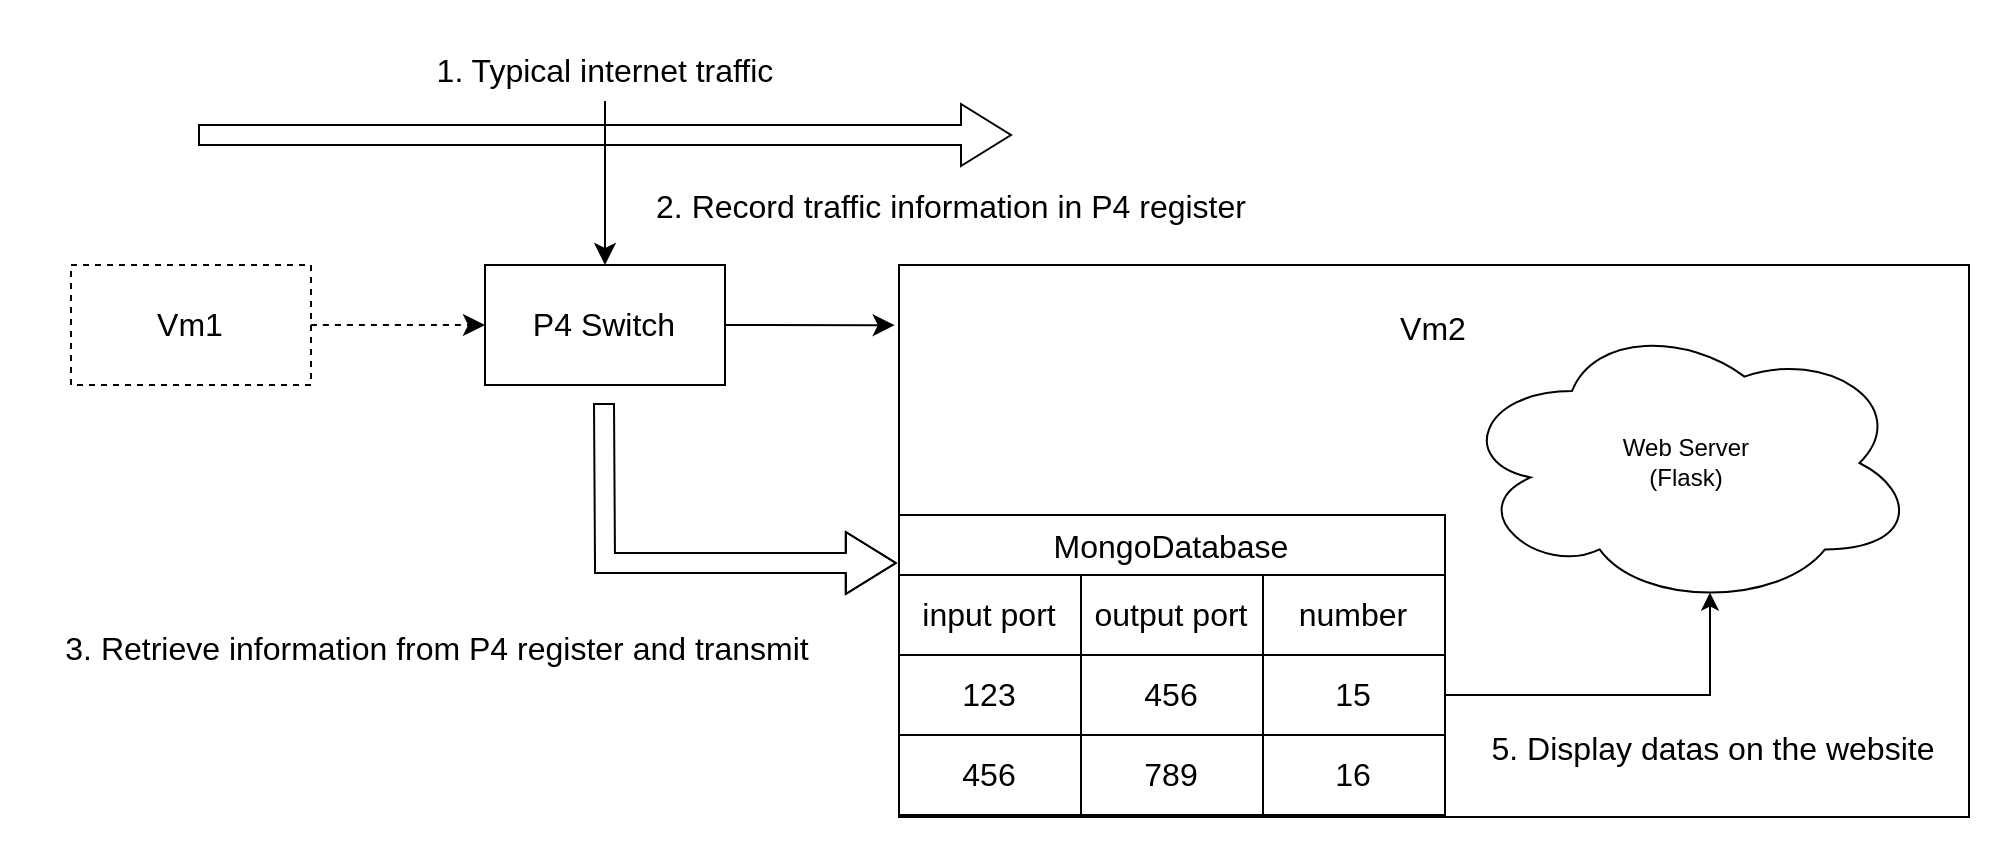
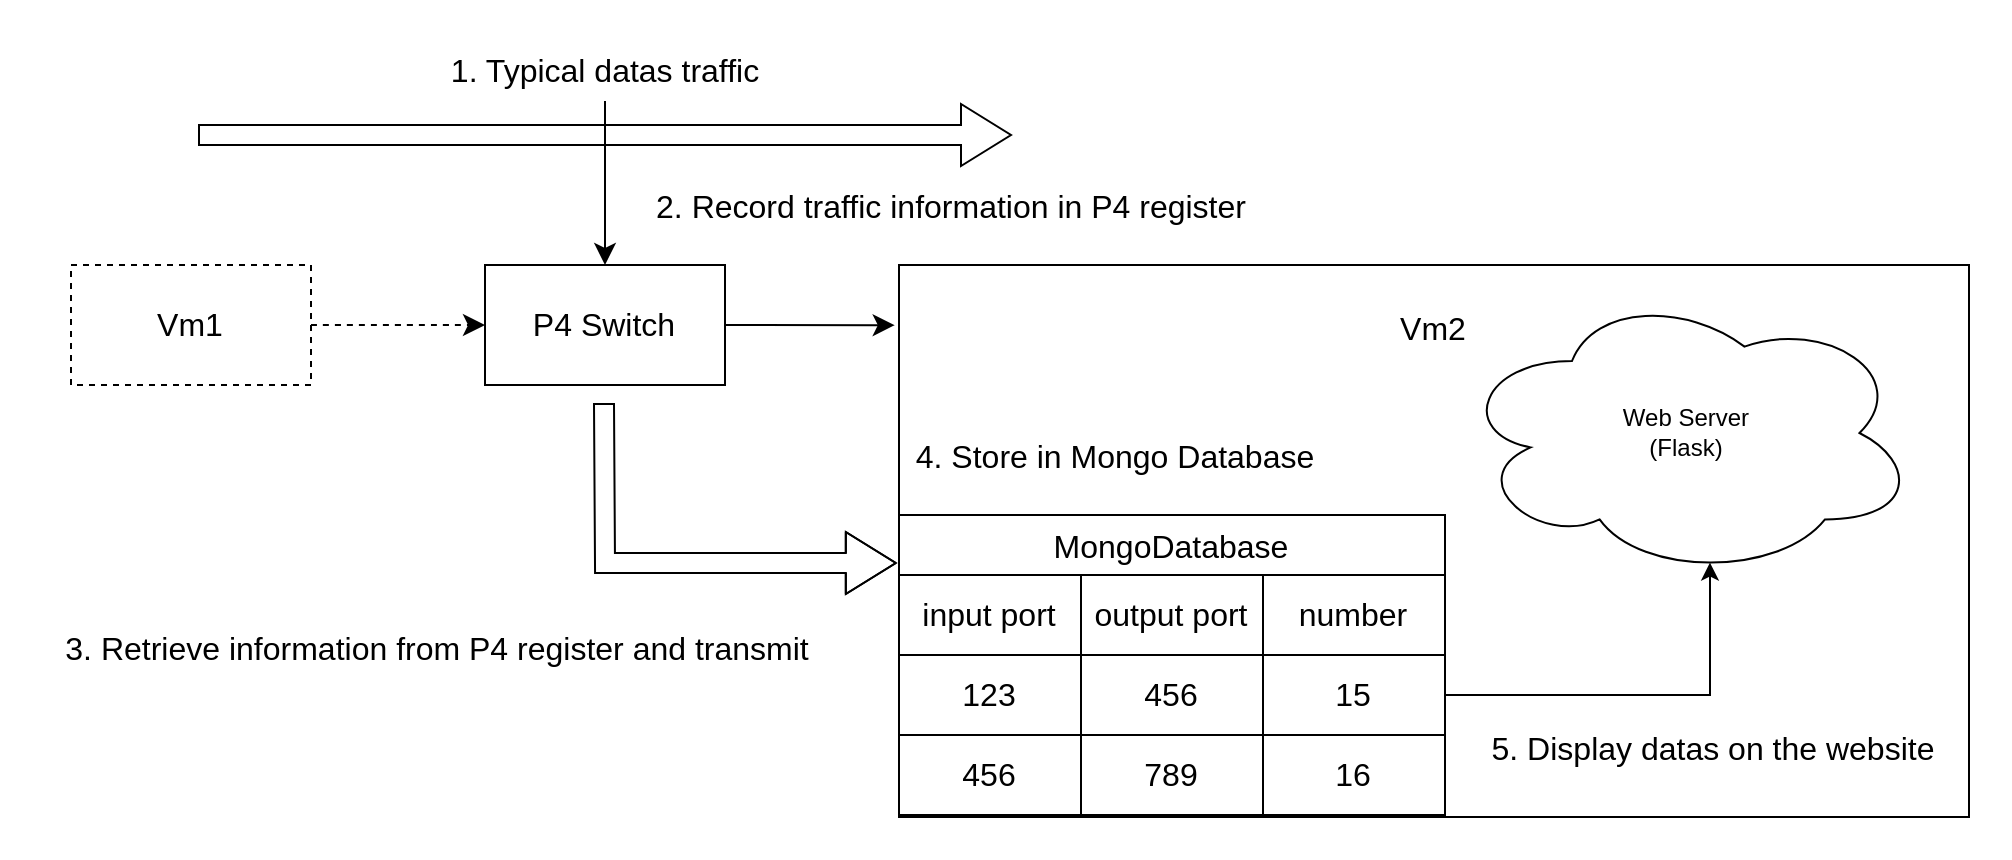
(606, 71) -> (606, 71)
none -> (1115, 457)
(1687, 463) -> (1687, 433)
